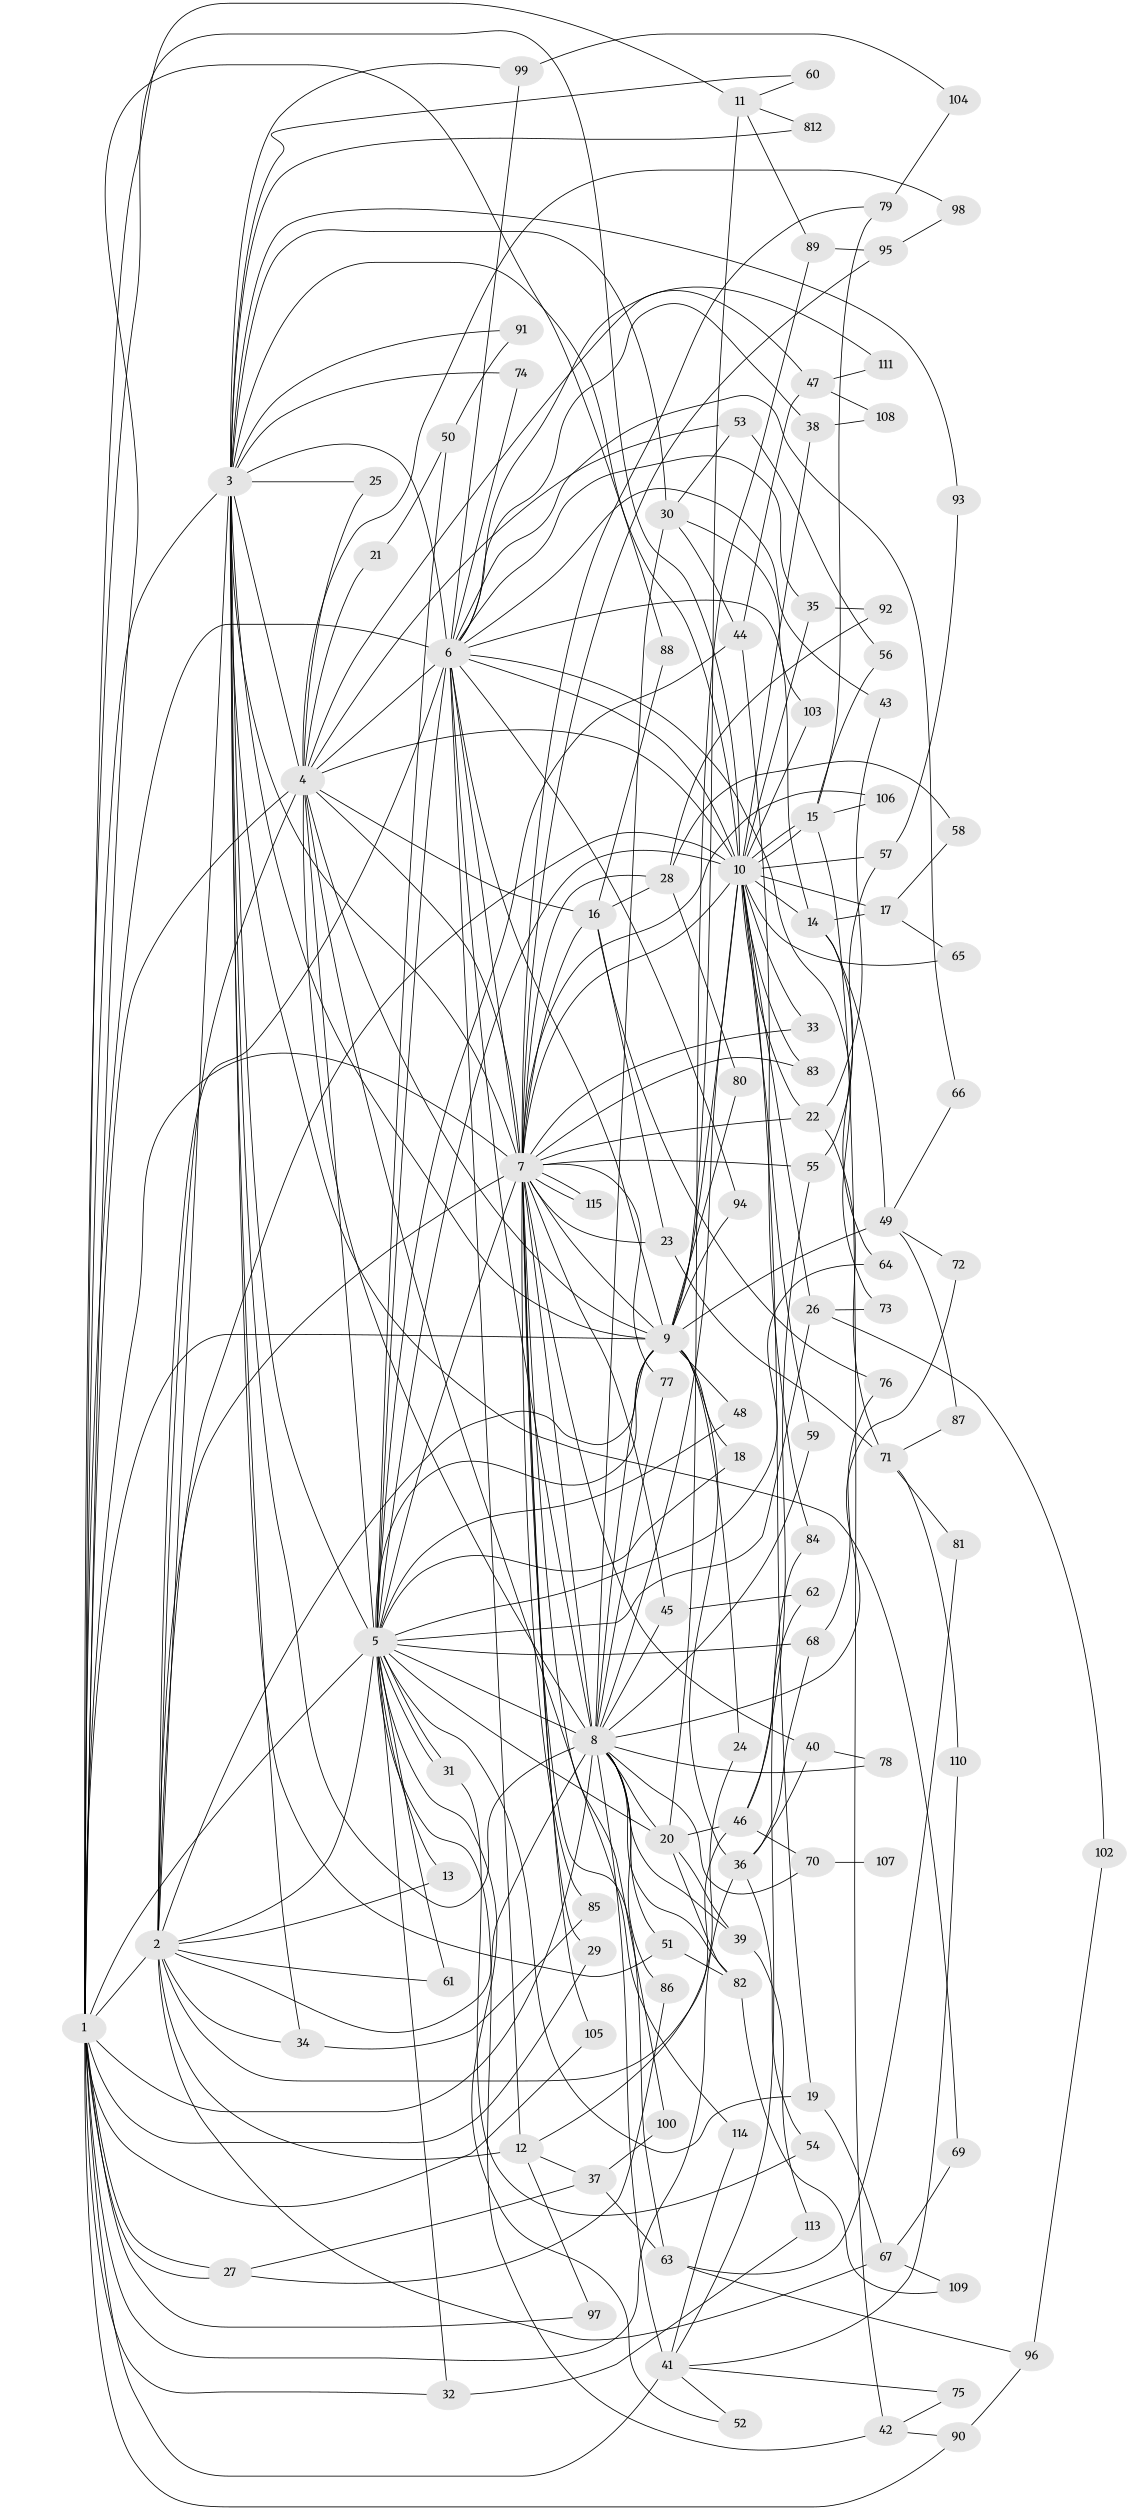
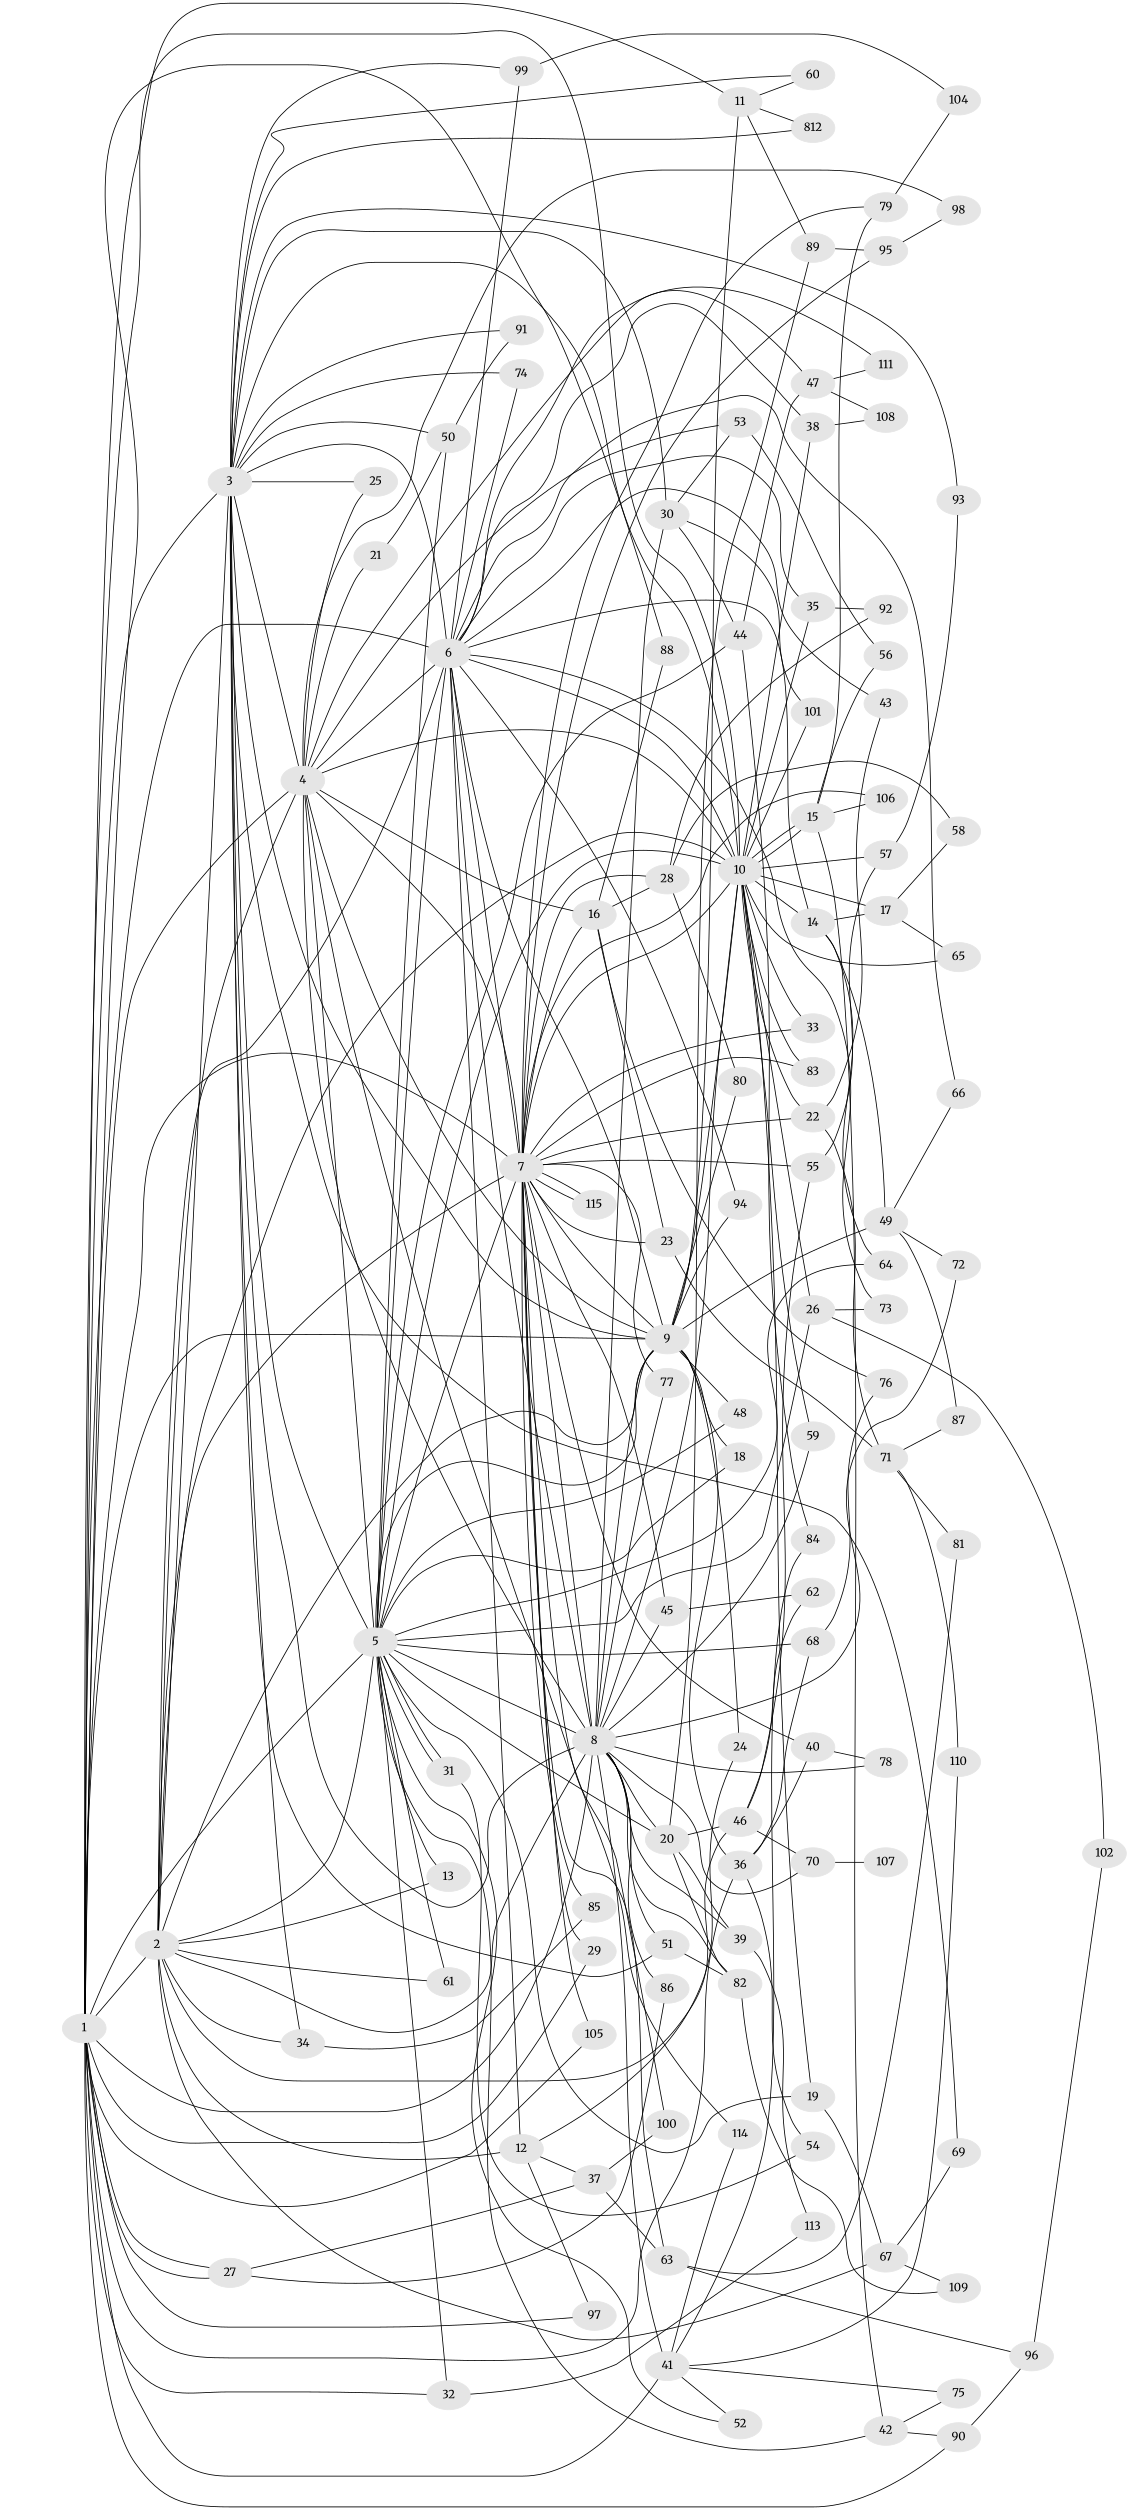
(813, 713) -> (813, 713)
(290, 821) -> (327, 423)
